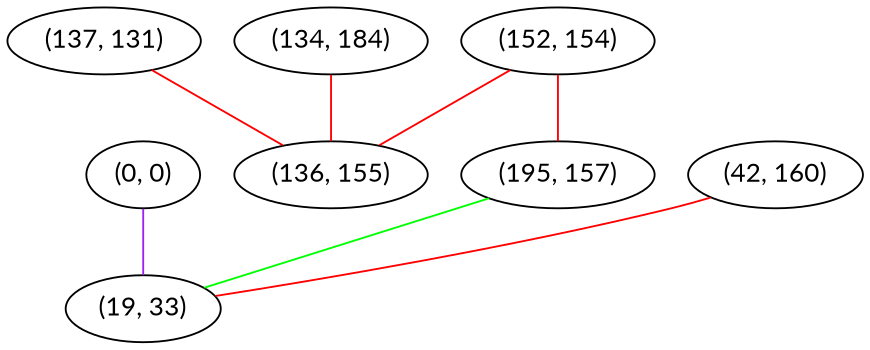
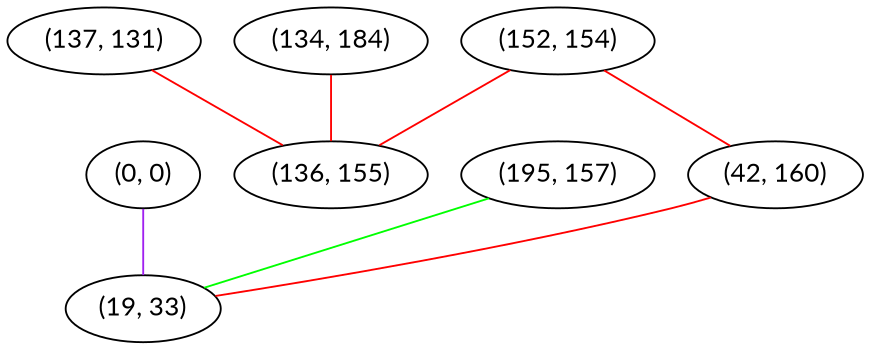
(558, 108) -> (667, 108)
